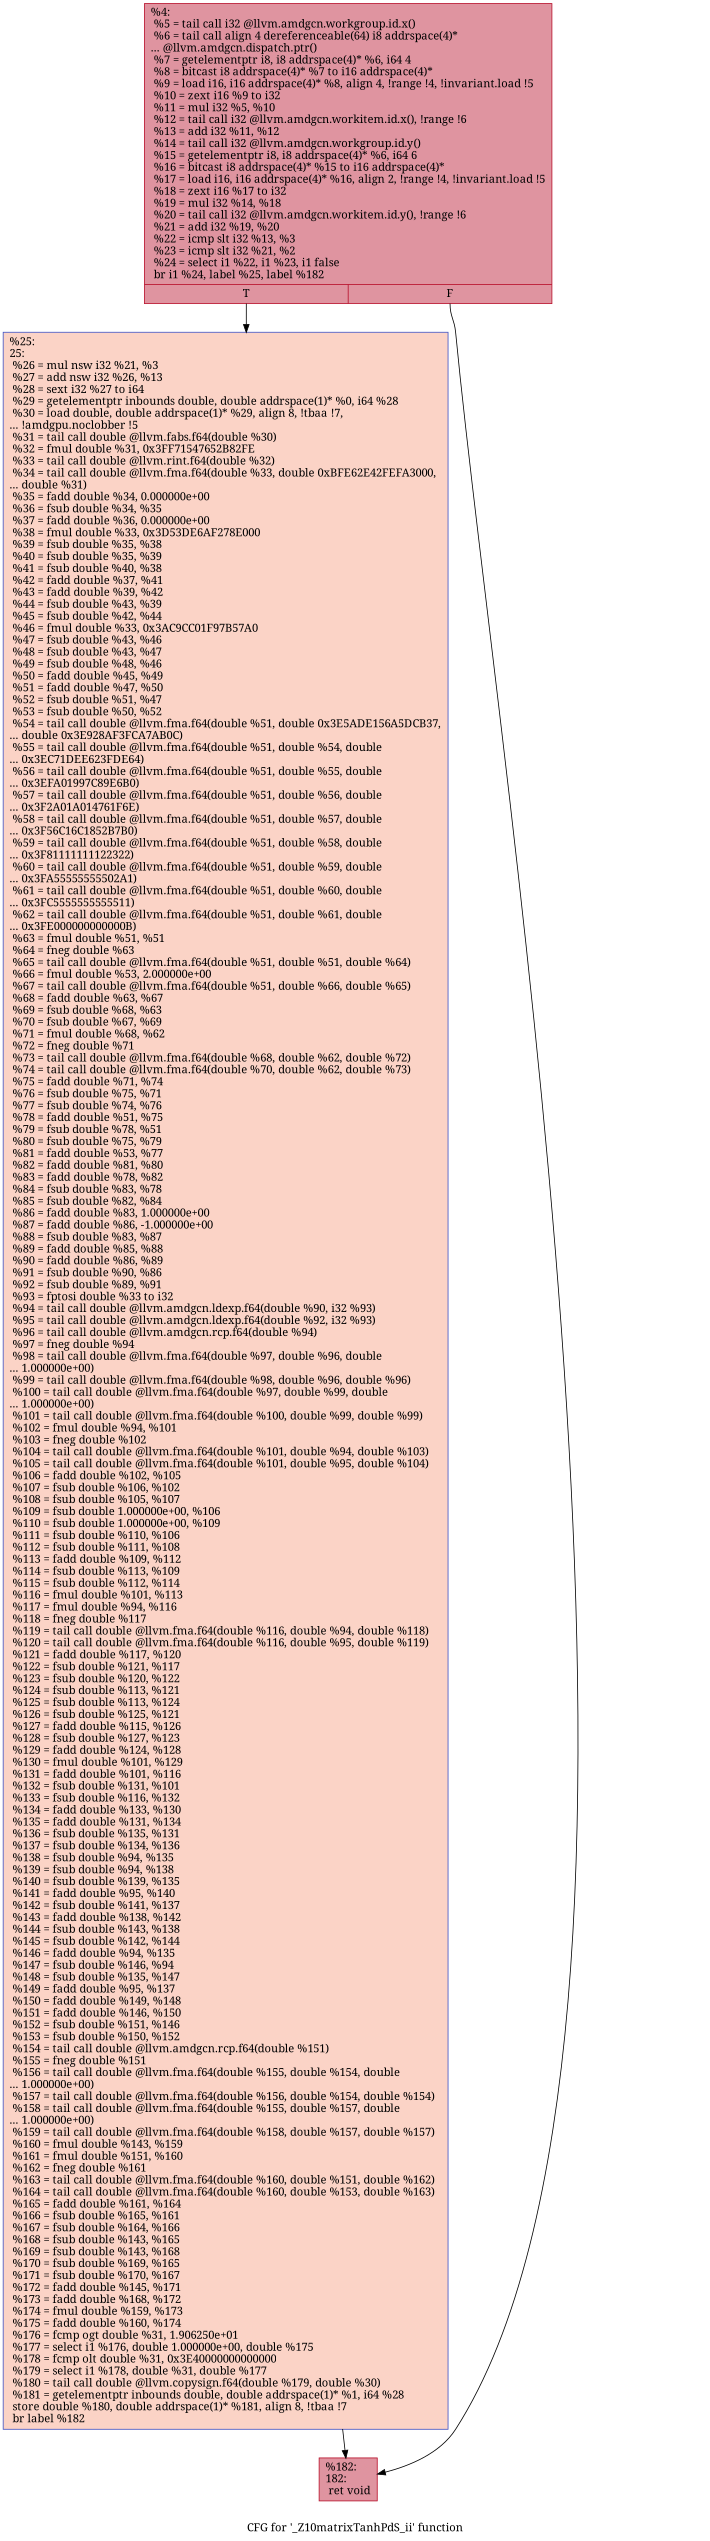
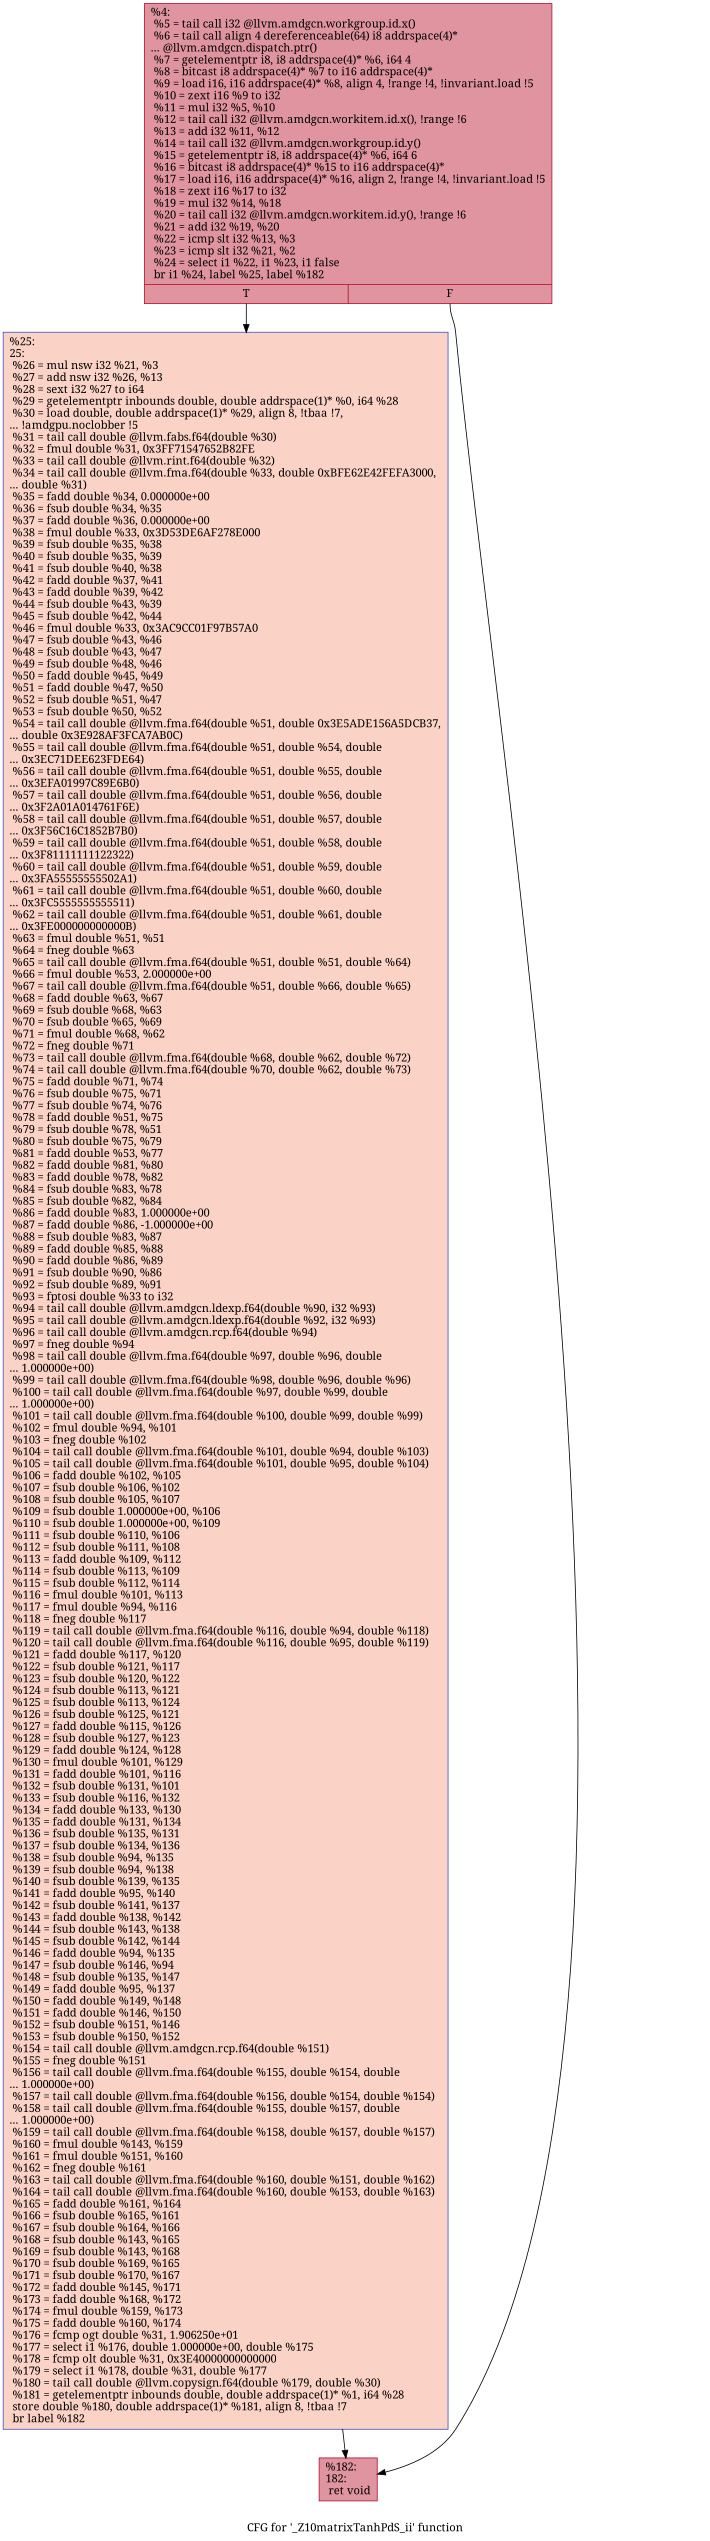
(86, 1022) -> (86, 1022)
